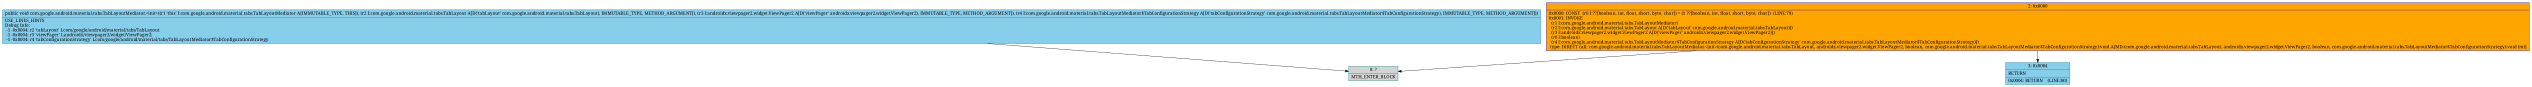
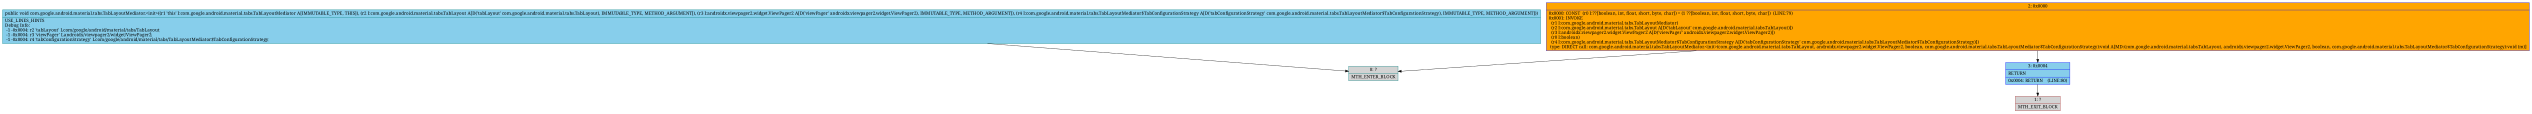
(2038, 73) -> (2038, 73)
none -> (2038, 104)
